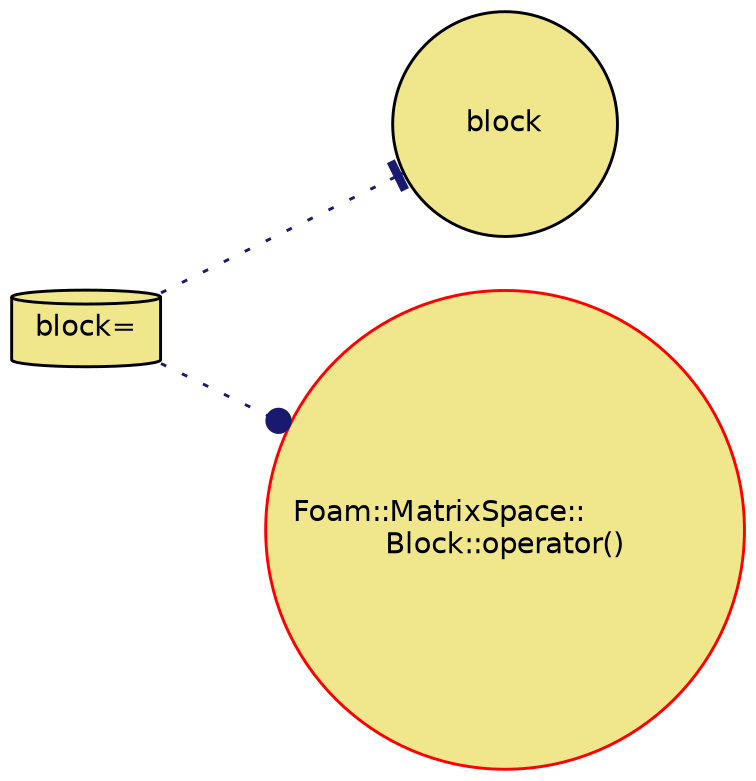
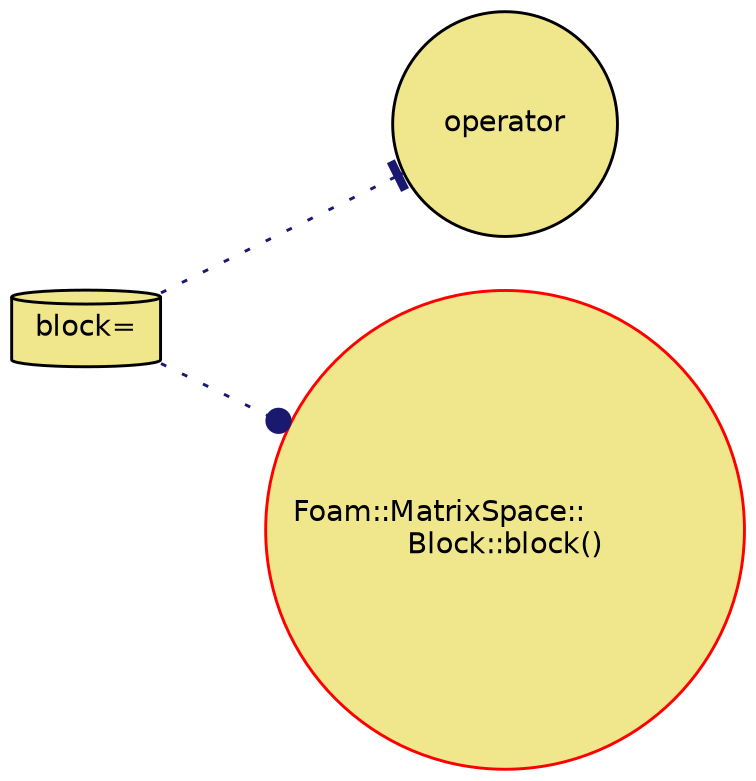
(505, 124) -> (505, 124)
(505, 530) -> (505, 530)
